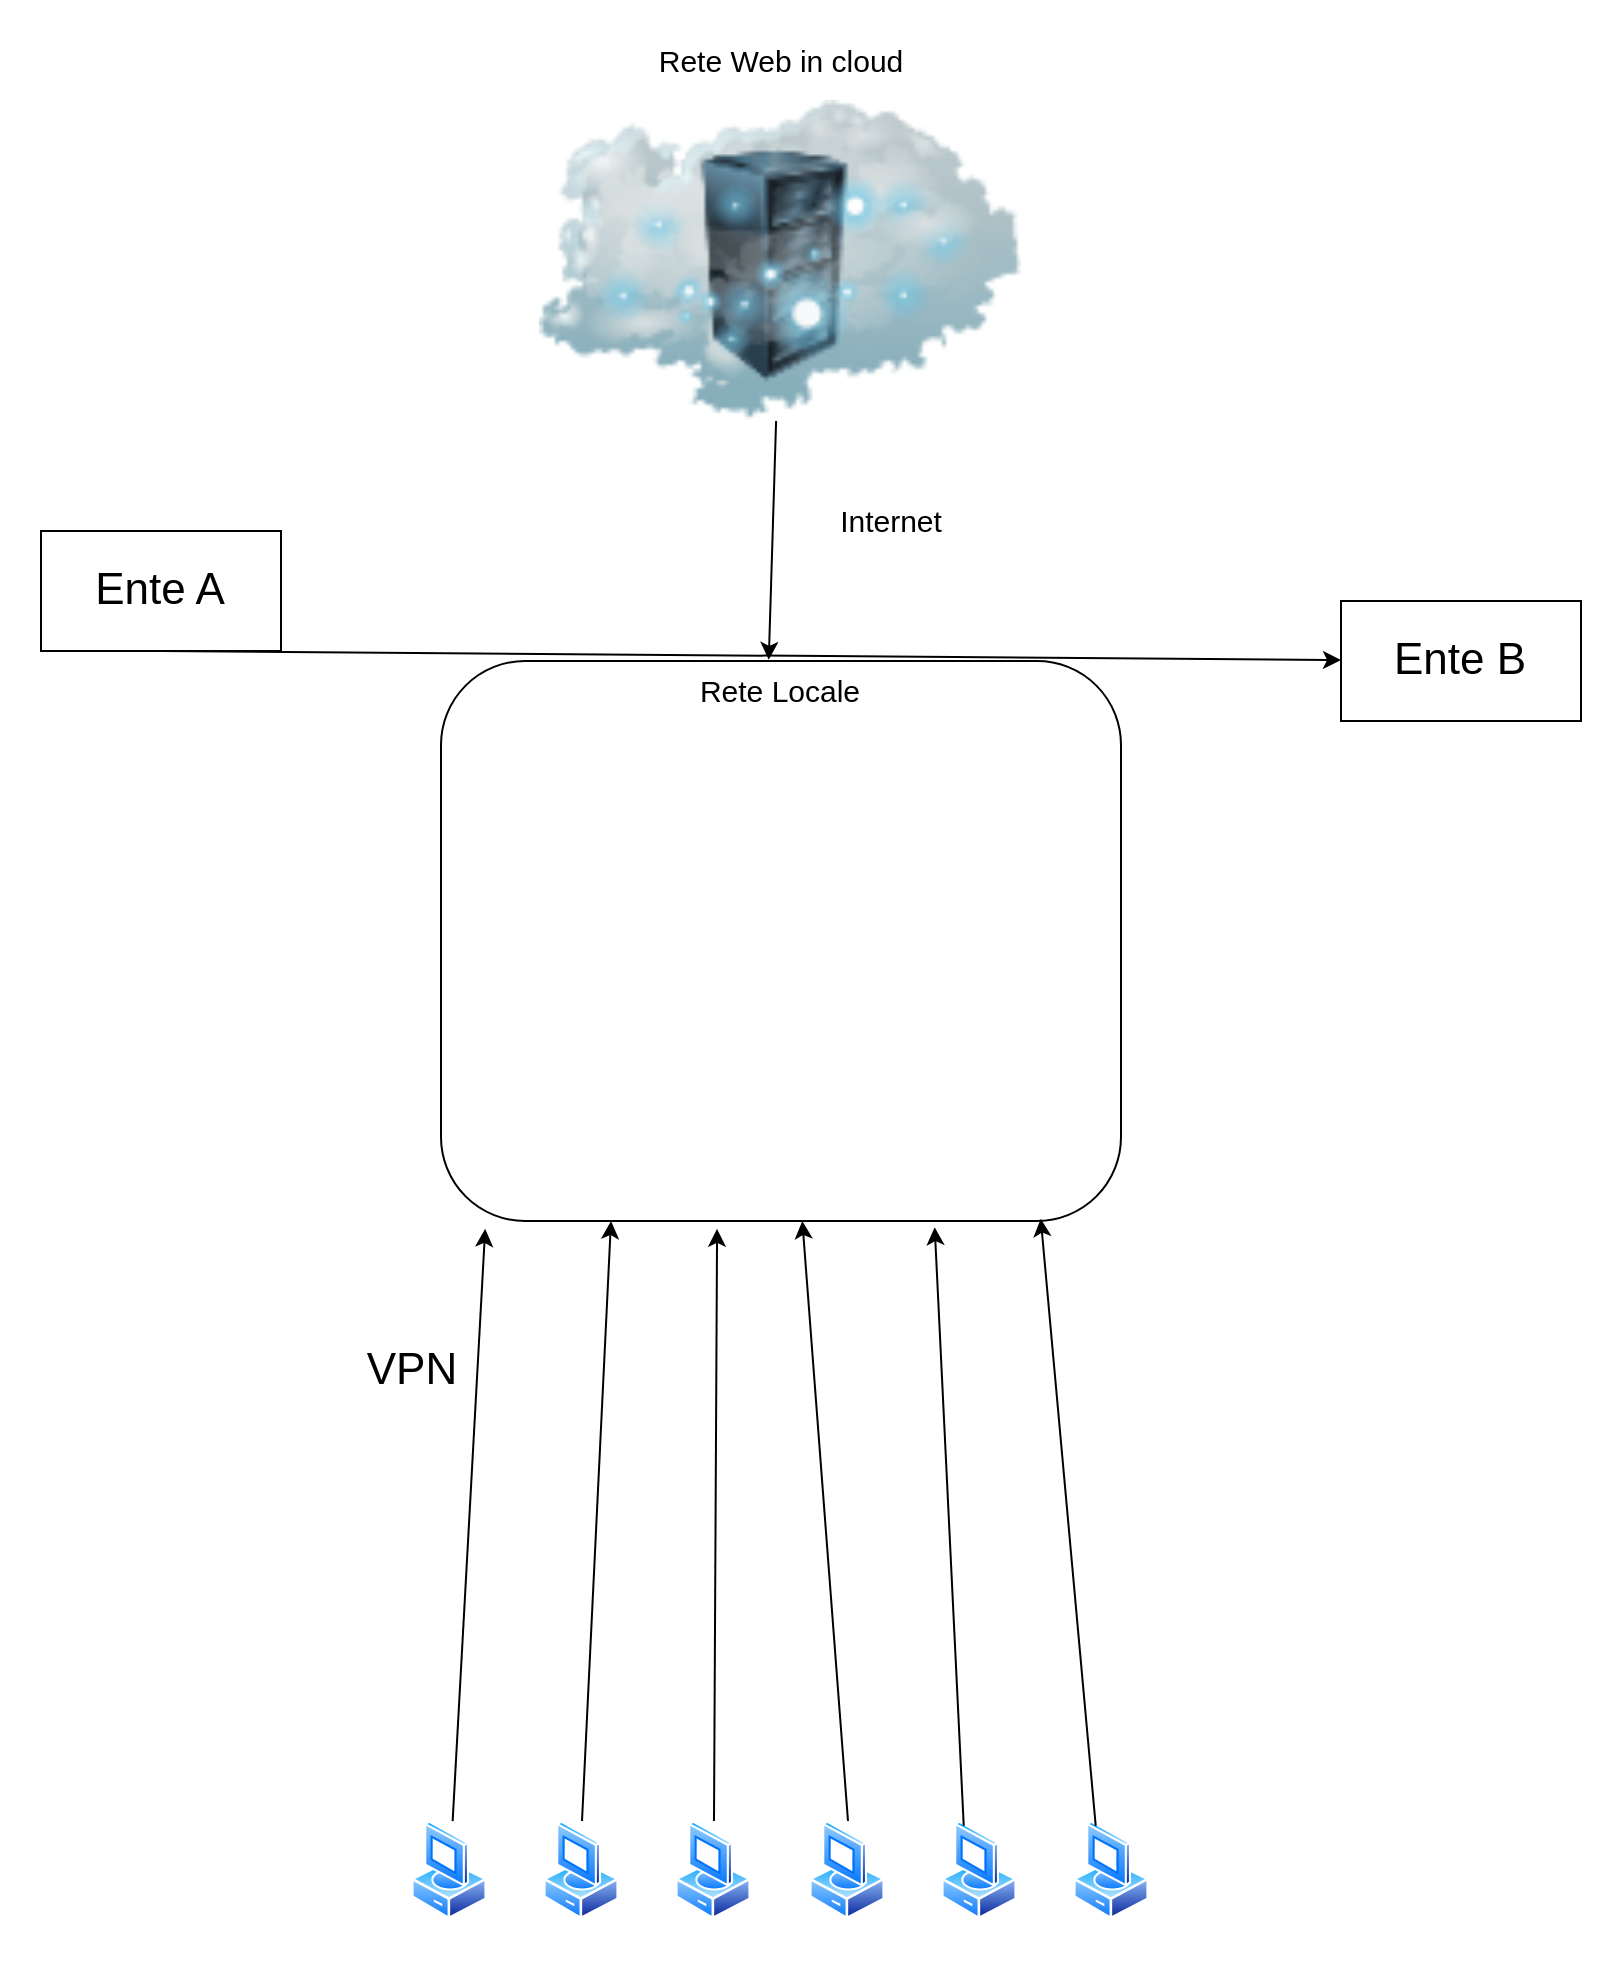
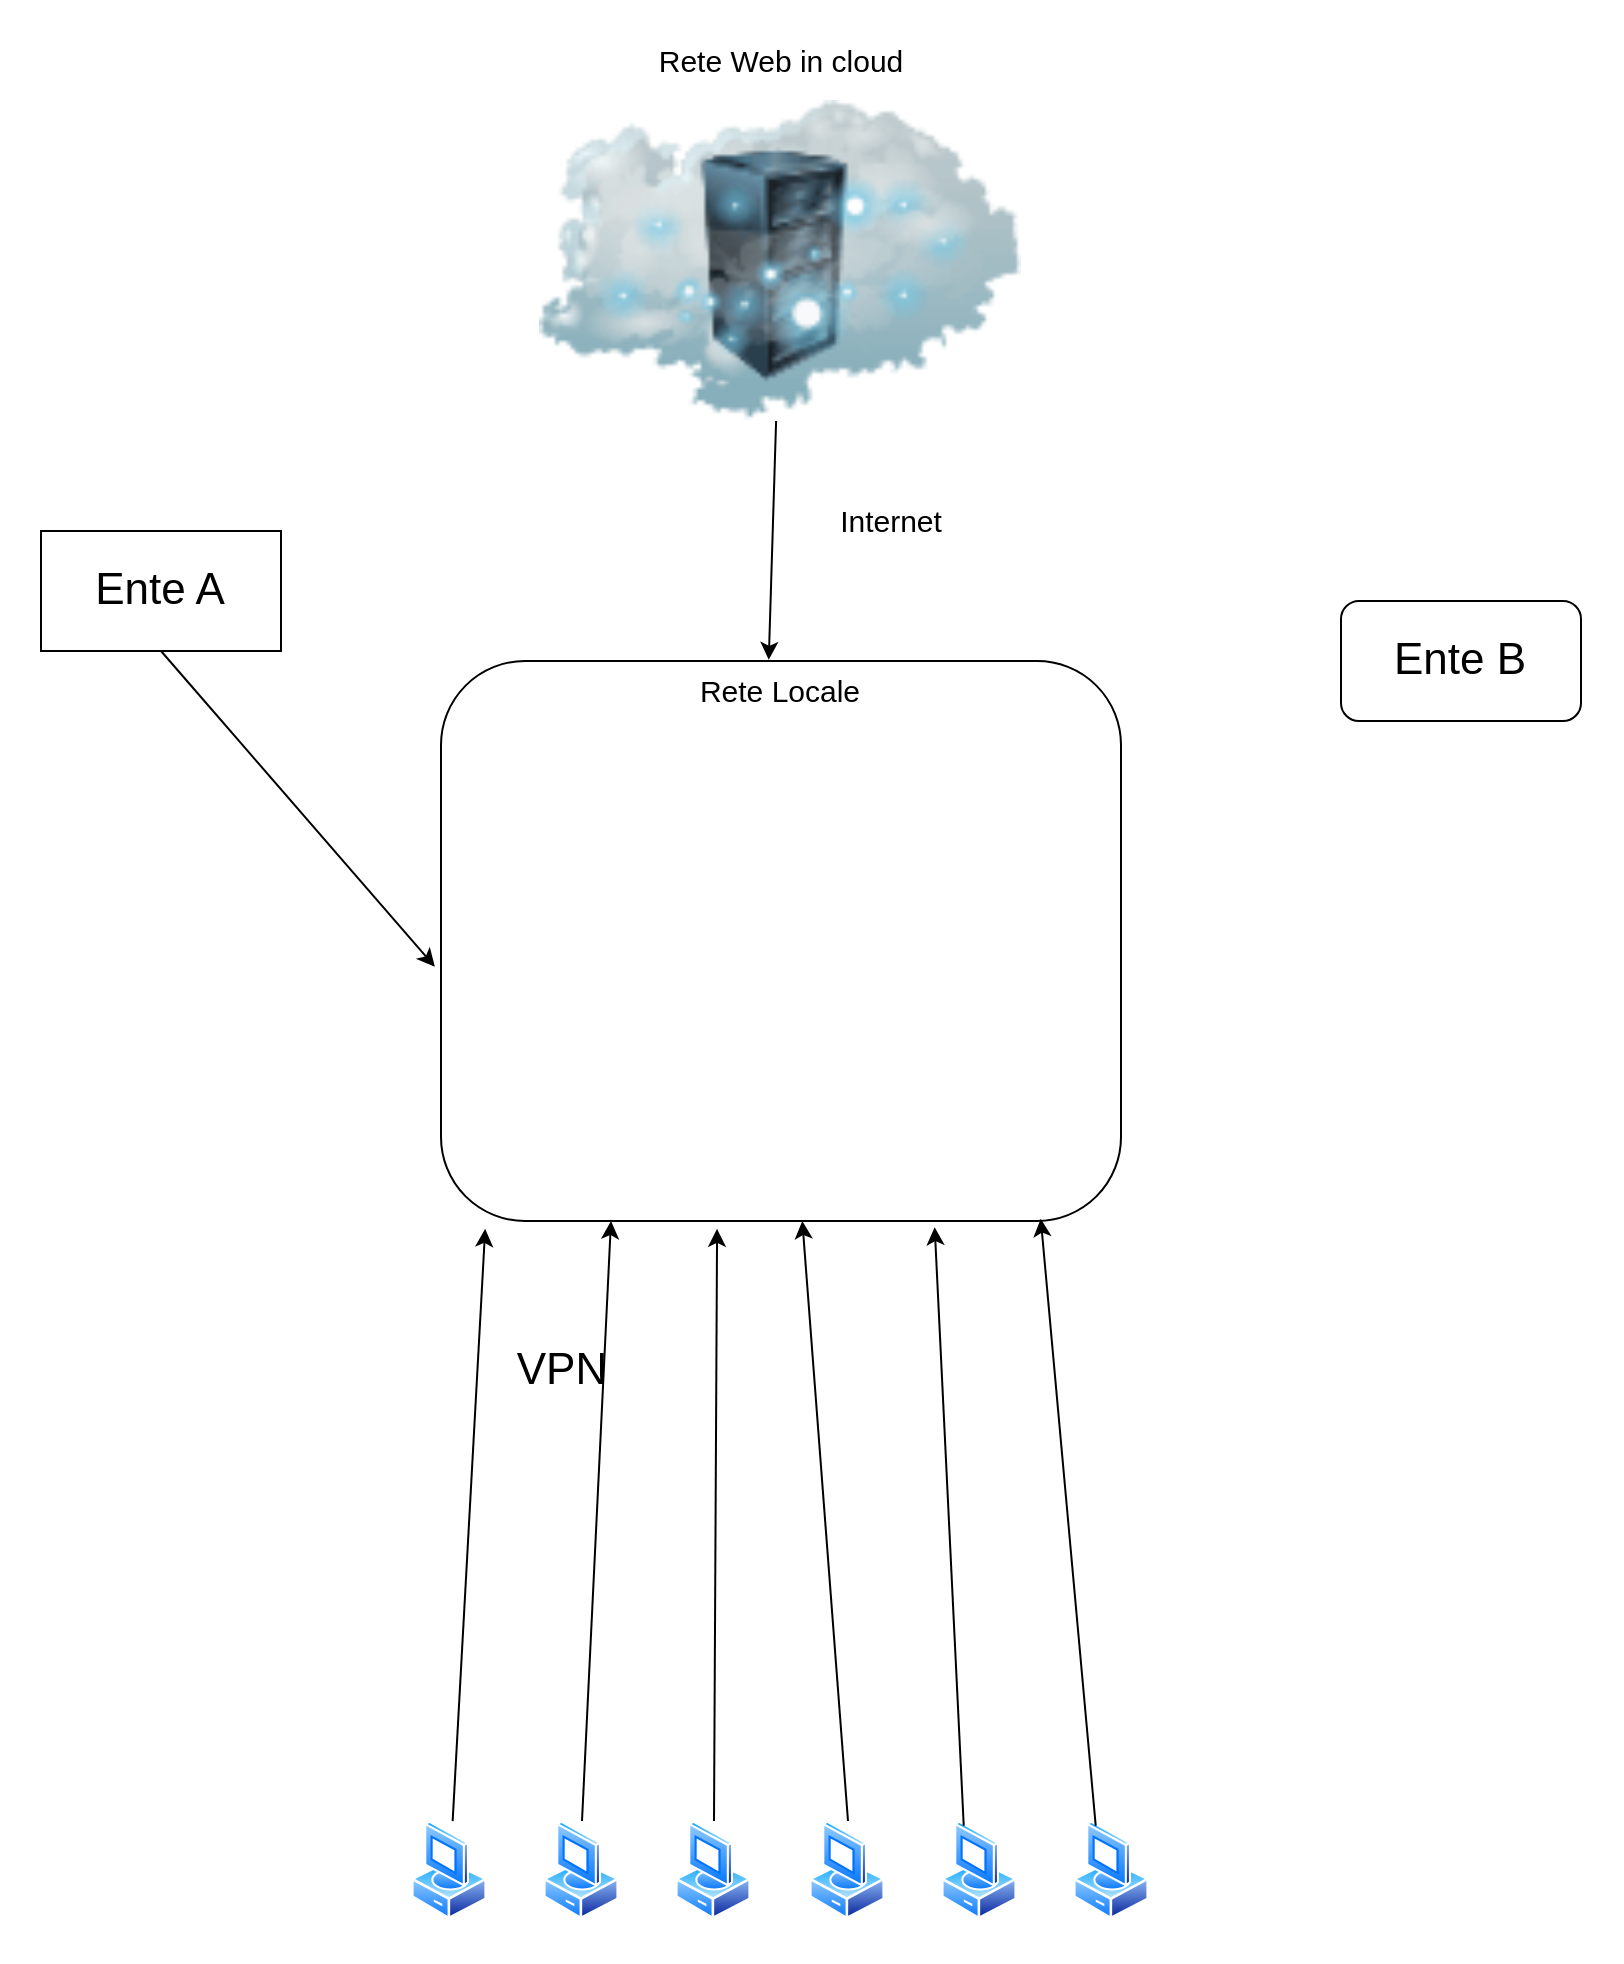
(775, 656) -> (293, 804)
(1461, 661) -> (1461, 661)
(412, 1371) -> (562, 1371)
